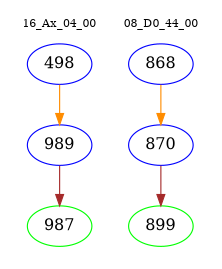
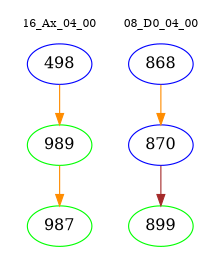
(161, 24) -> (161, 24)
(60, 145) -> (60, 145)
(60, 180) -> (60, 180)
